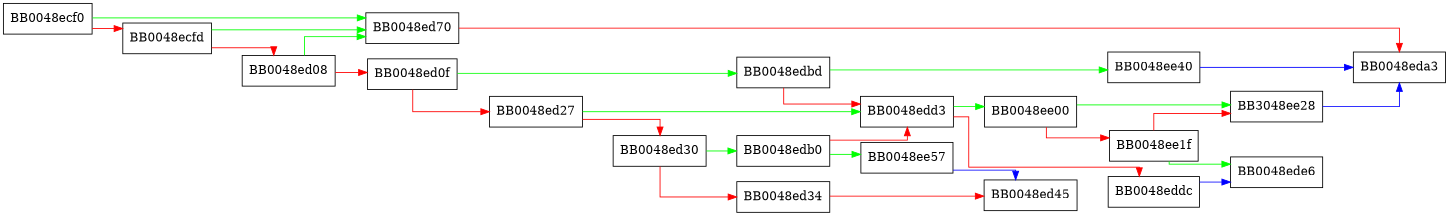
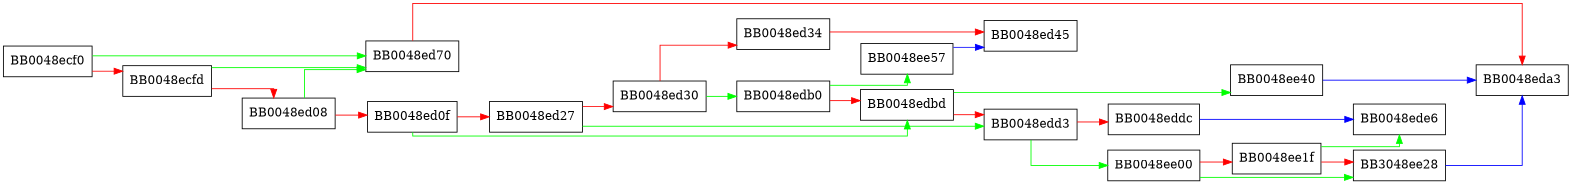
(871, 140) -> (841, 101)
